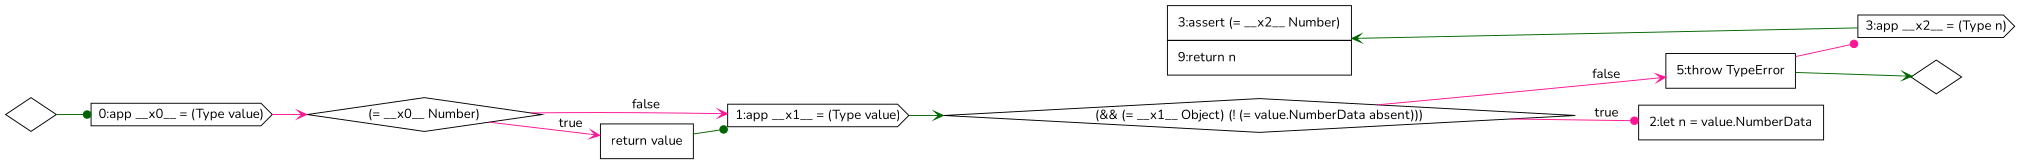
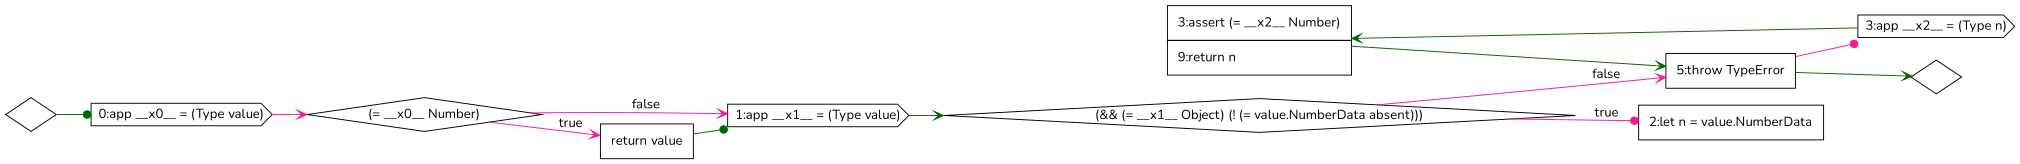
none -> (1504, 56)
